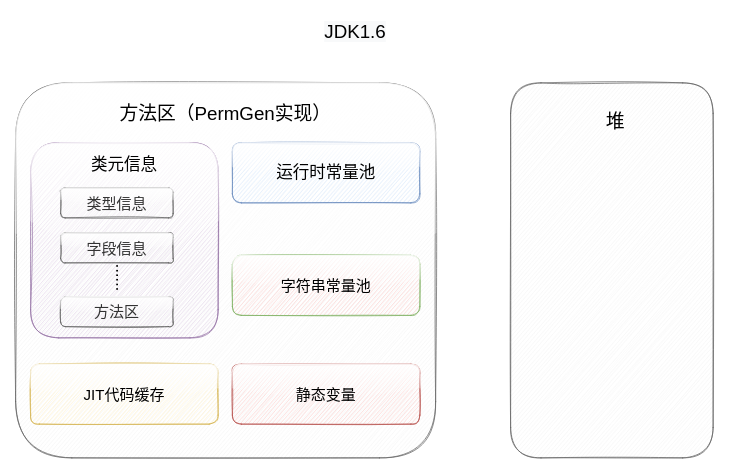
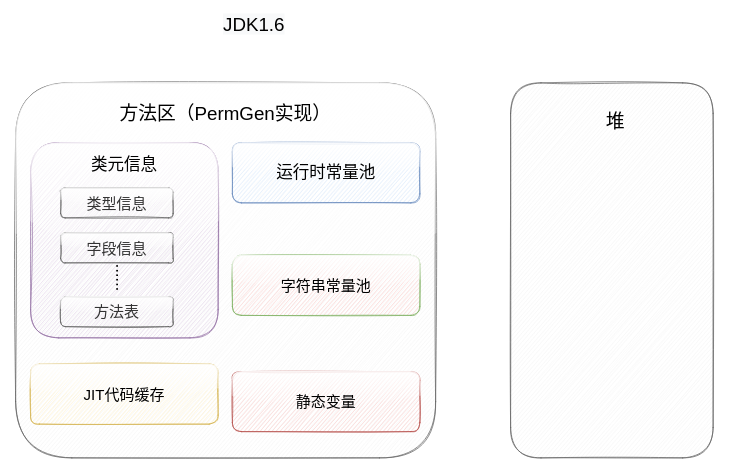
(364, 27) -> (263, 19)
(117, 312) -> (117, 312)
(326, 394) -> (326, 402)
